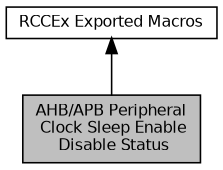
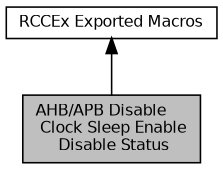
(112, 129) -> (112, 129)
